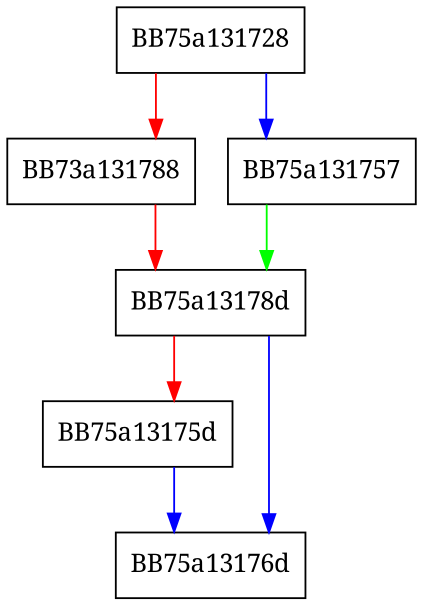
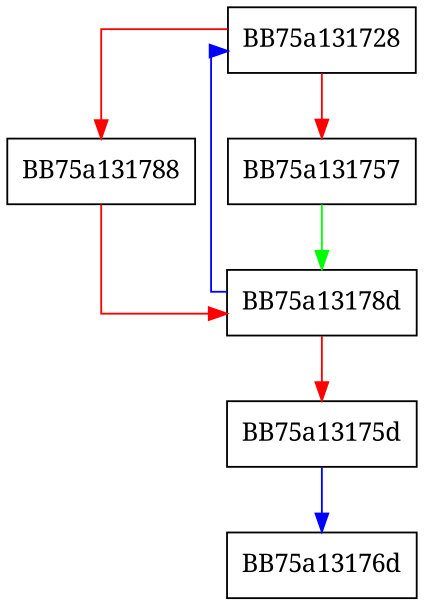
(266, 96) -> (322, 96)
(101, 171) -> (101, 171)
(269, 425) -> (211, 179)
